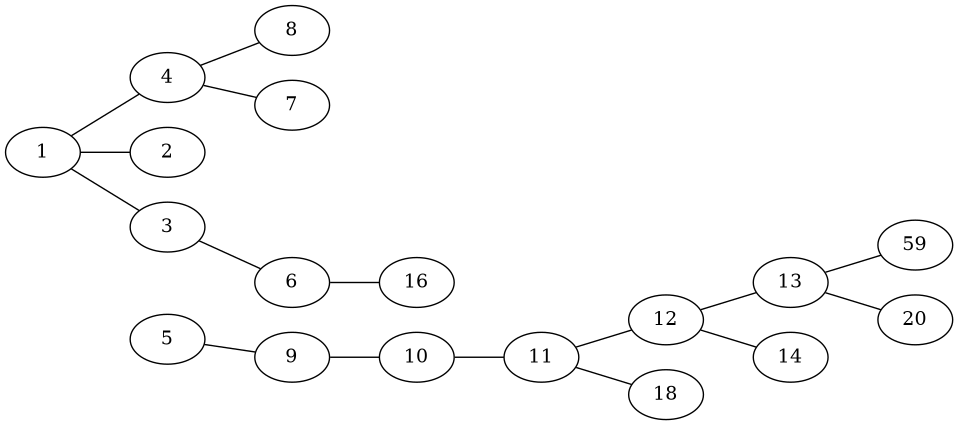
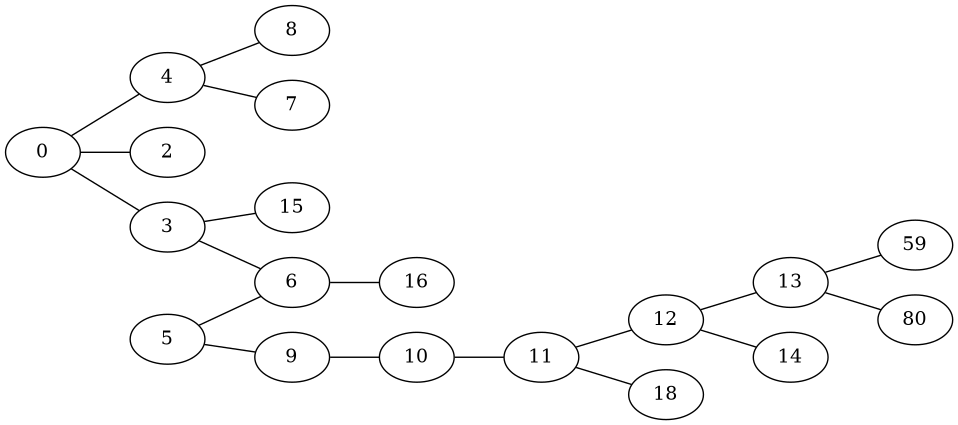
(43, 152) -> (43, 152)
none -> (292, 208)
none -> (230, 311)
(915, 320) -> (915, 320)
